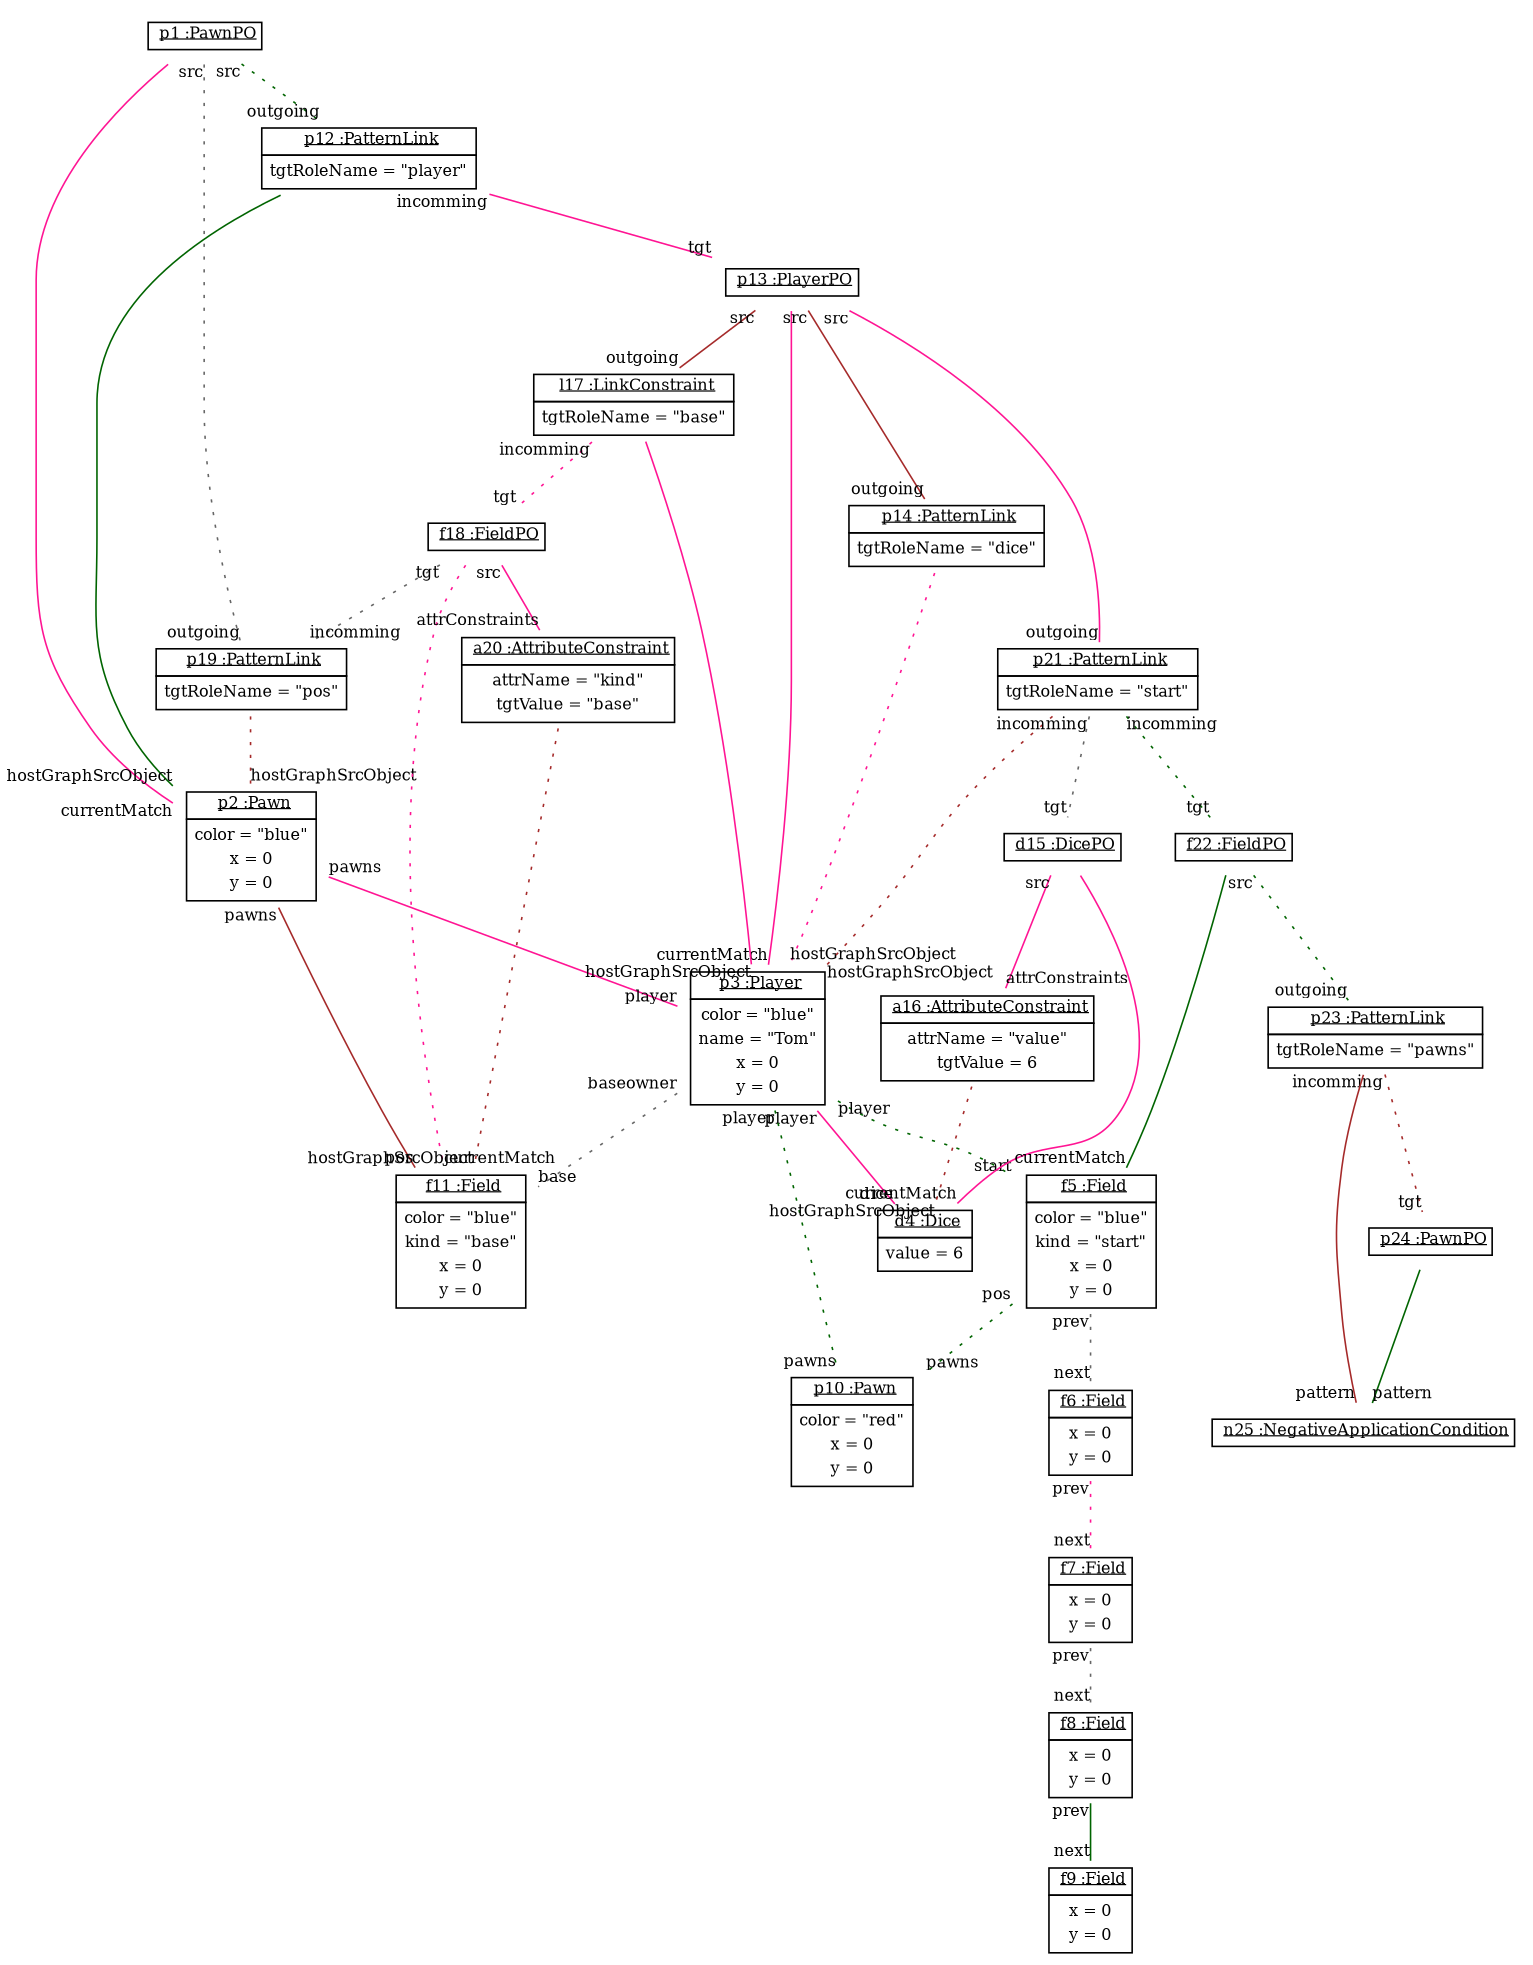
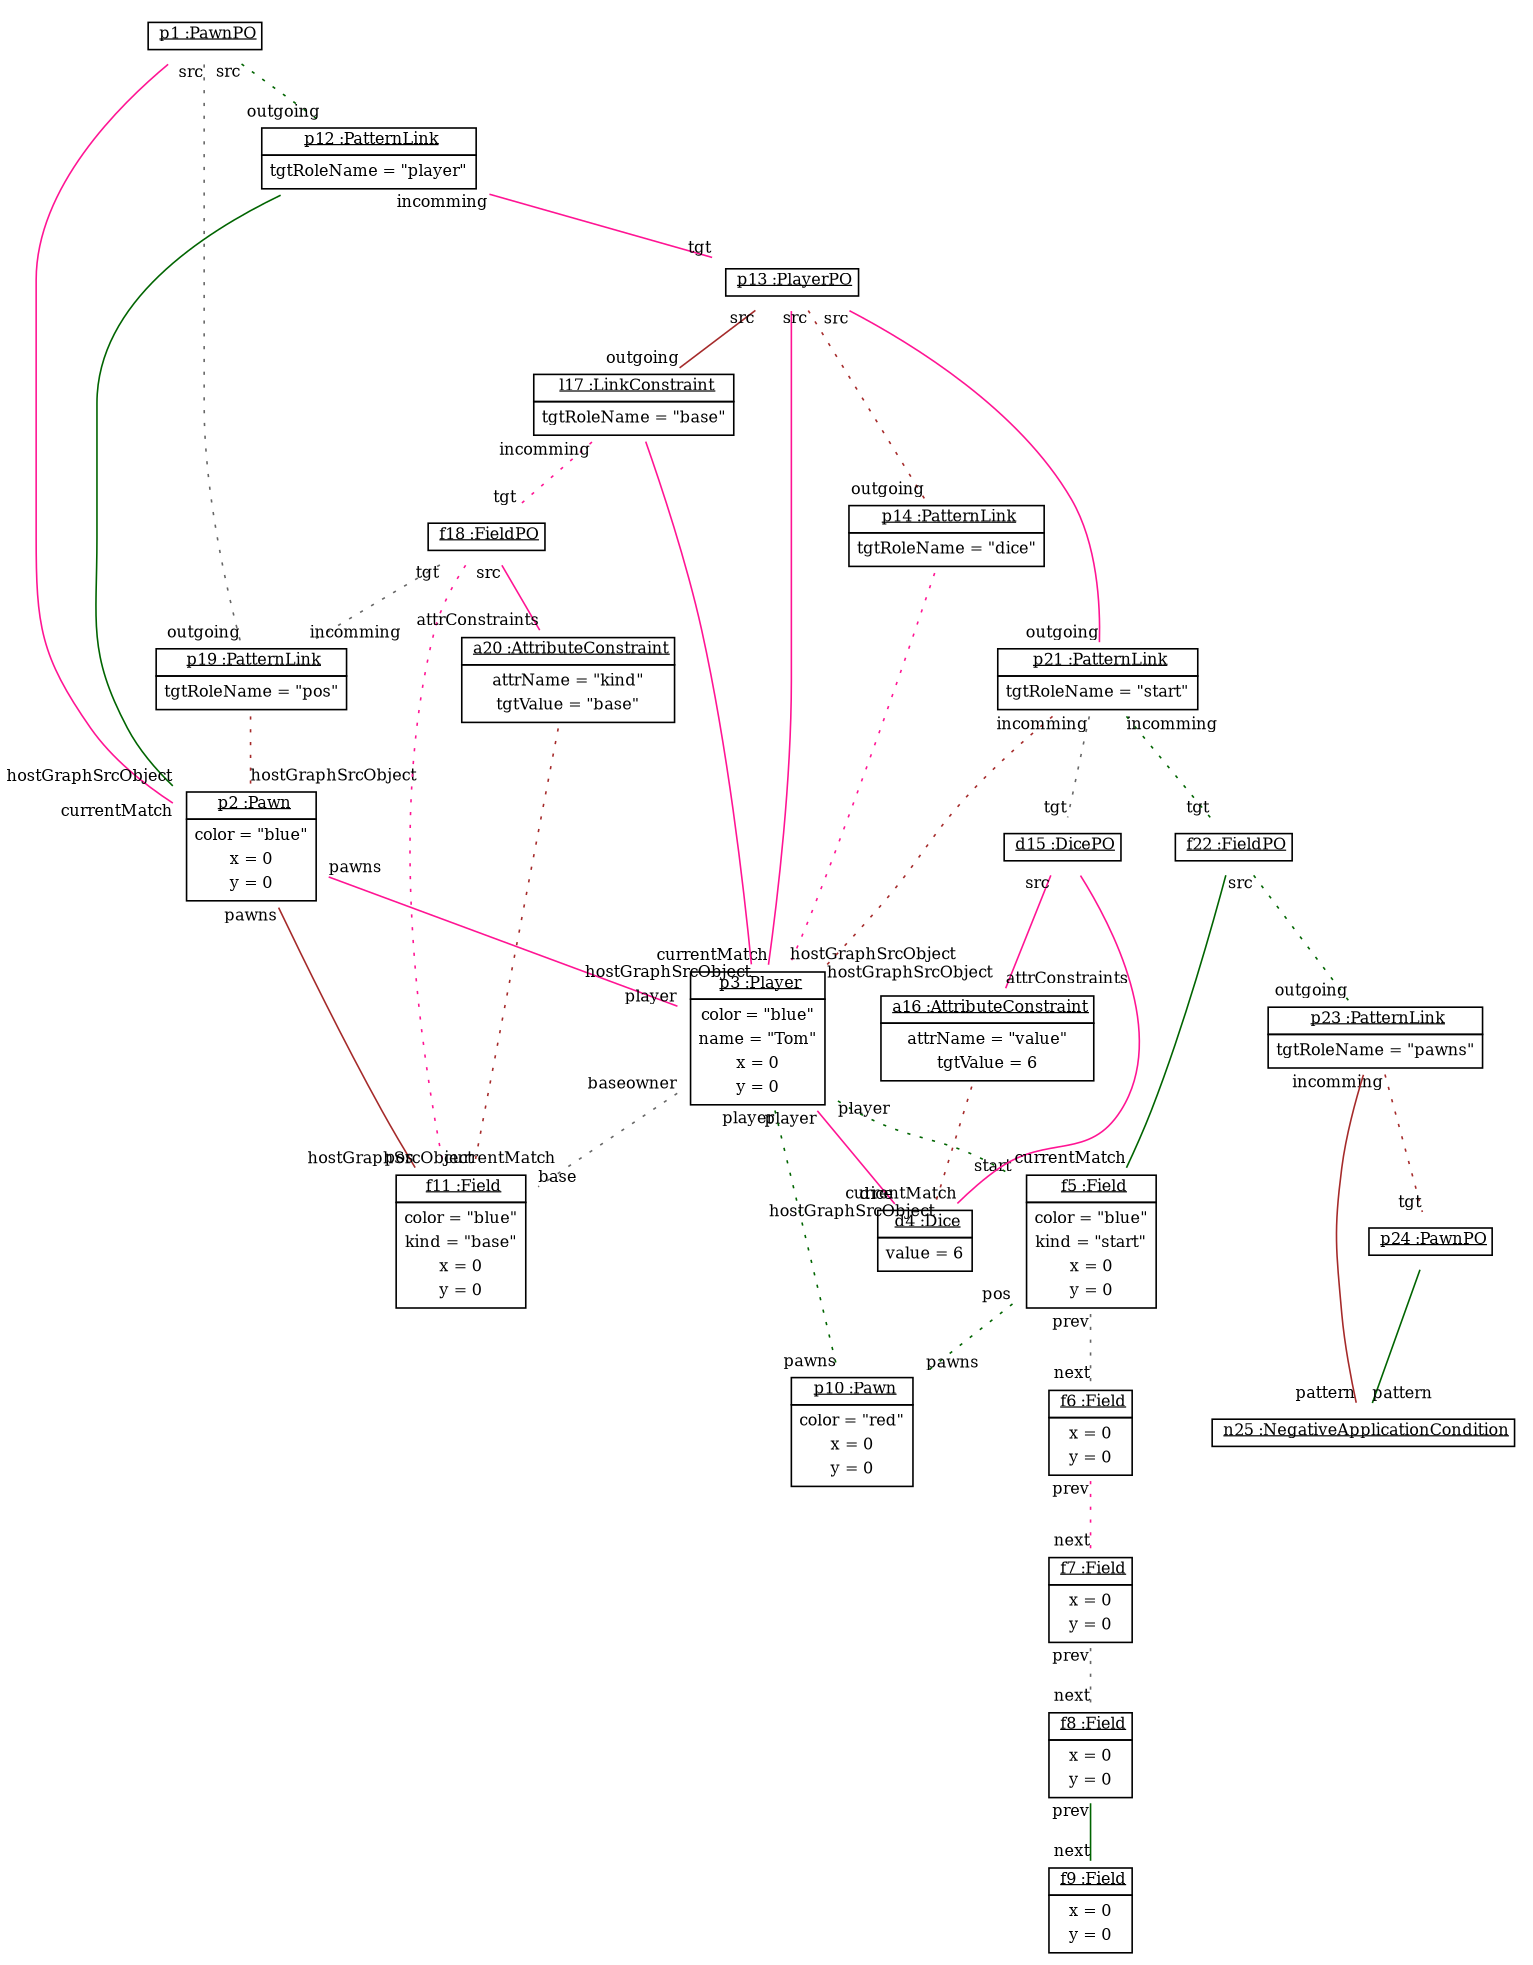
(866, 405) -> (866, 405)
